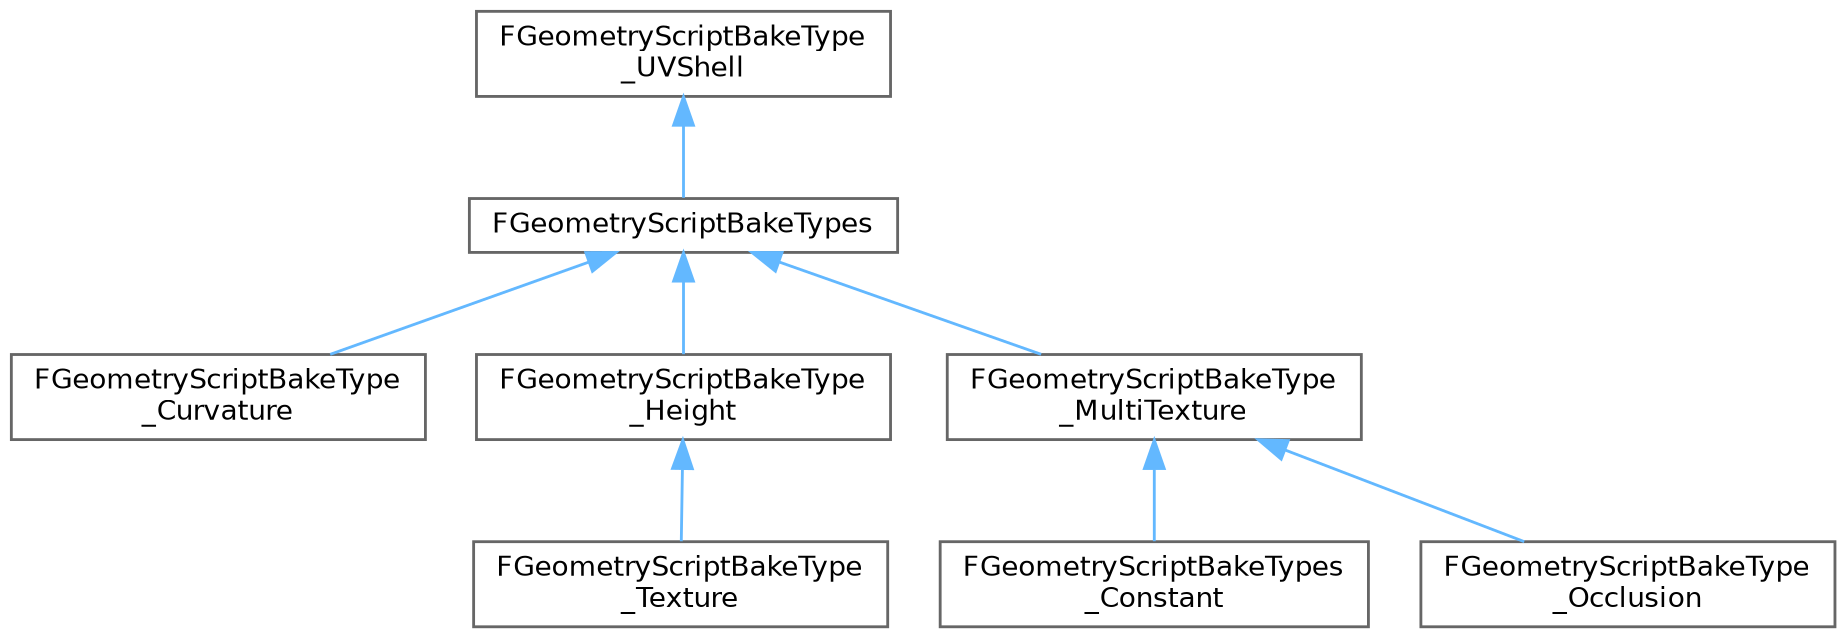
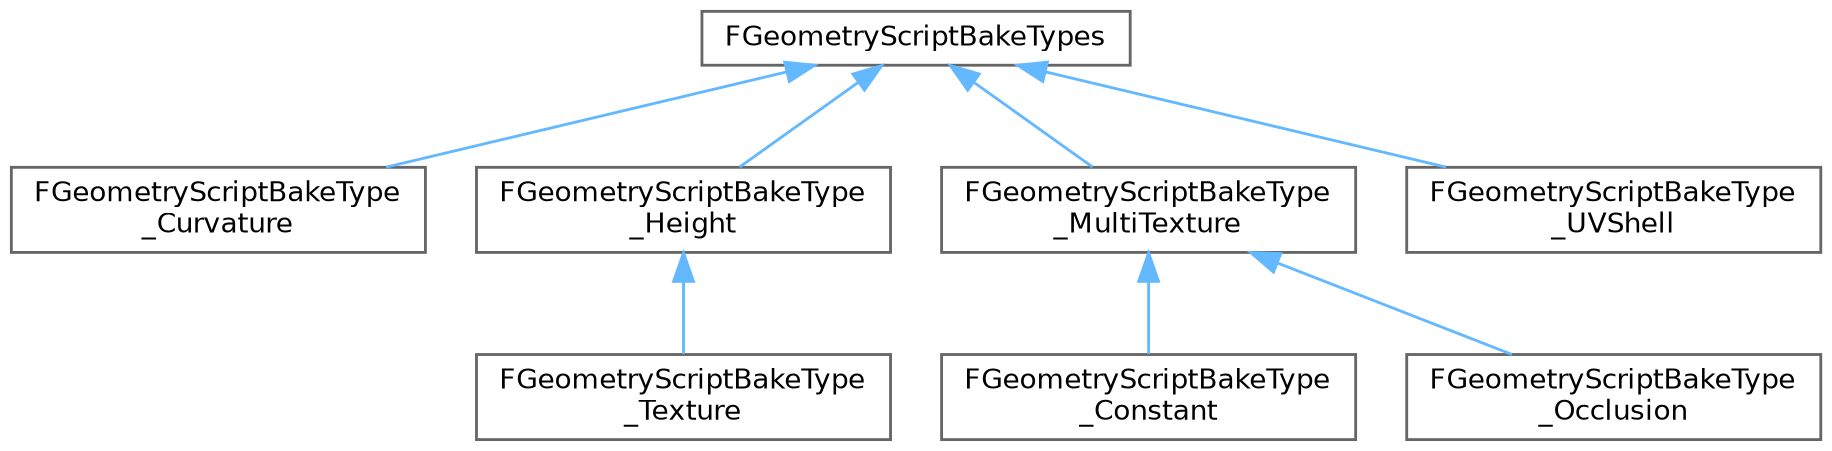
(684, 162) -> (1246, 120)
(1154, 584) -> (1149, 397)
